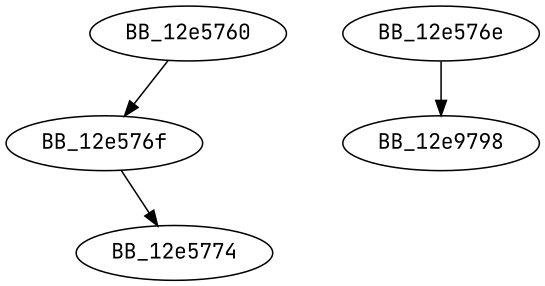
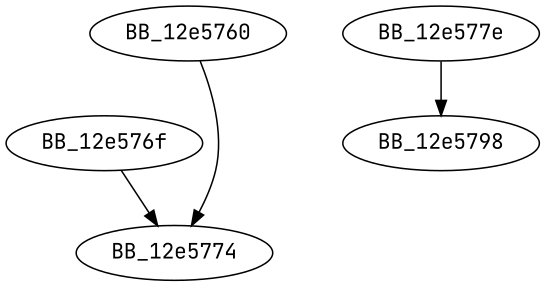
(441, 34) -> (441, 34)
(151, 82) -> (218, 137)
(441, 143) -> (441, 143)
